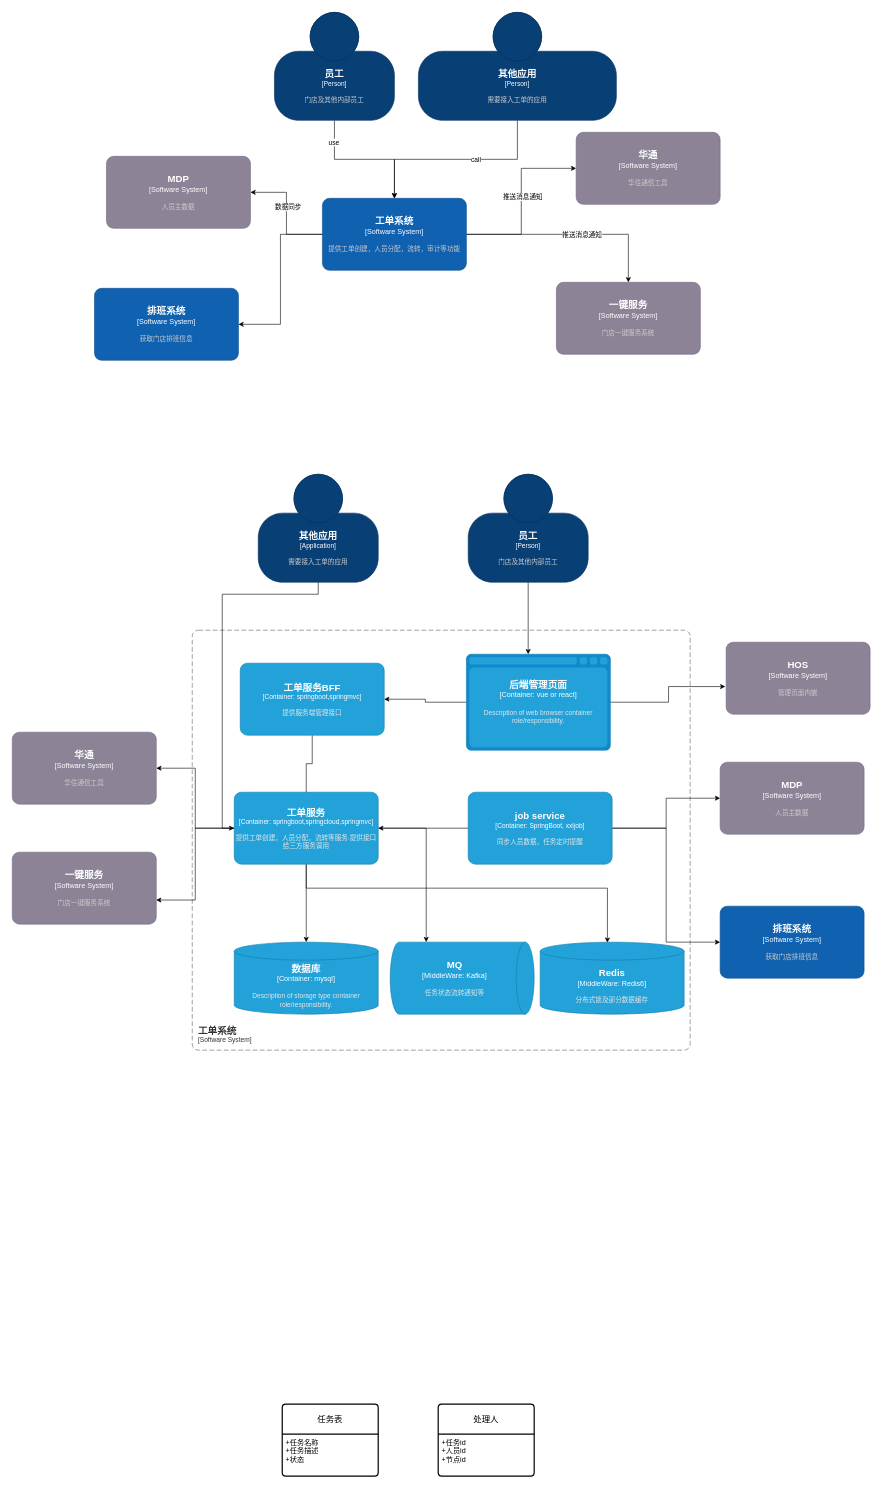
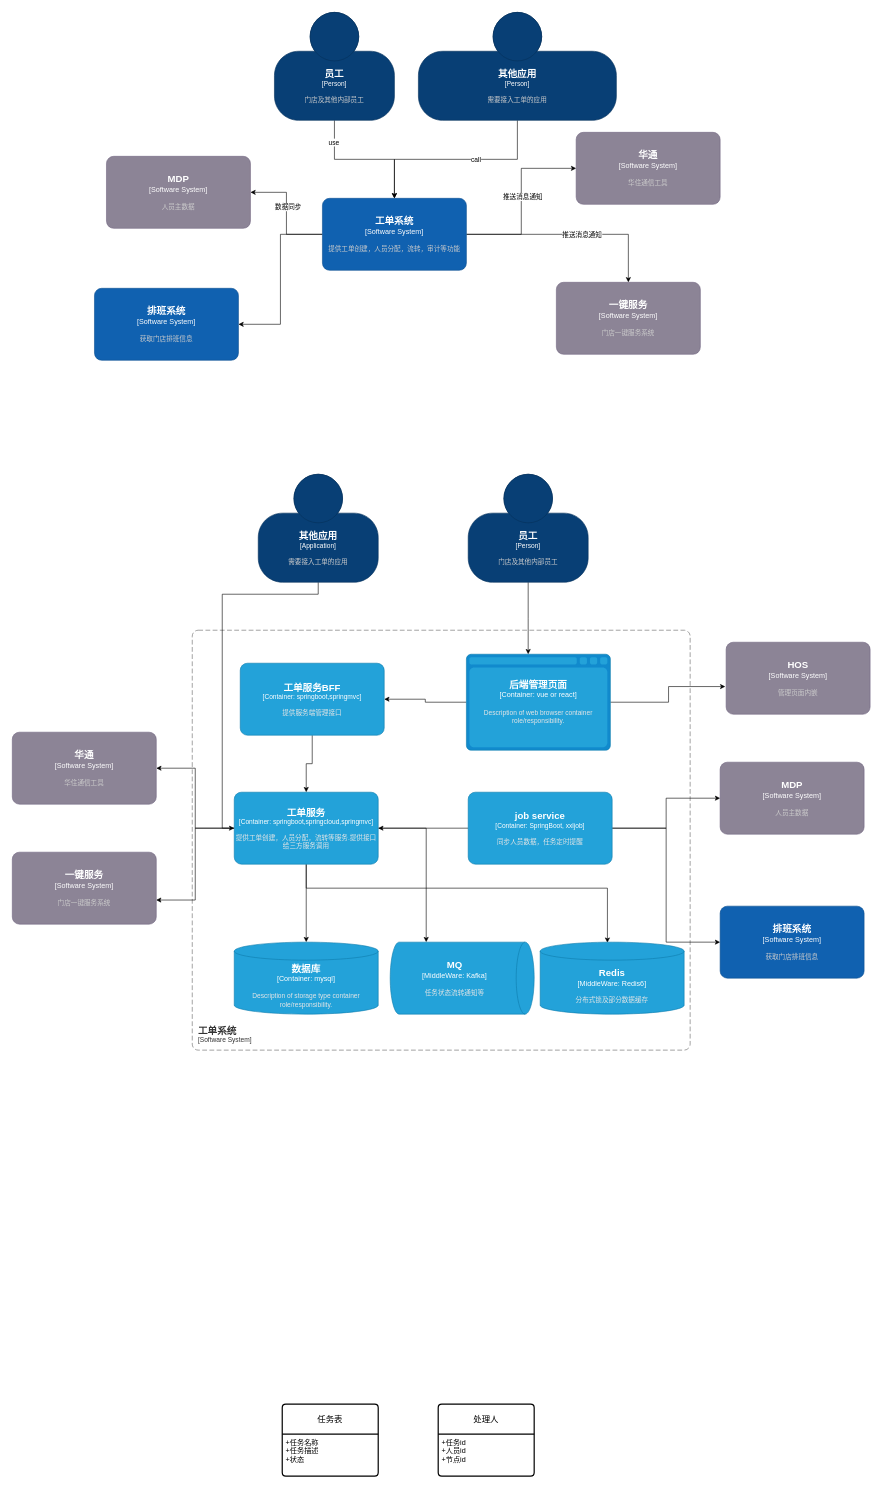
(306, 788) -> (306, 786)
